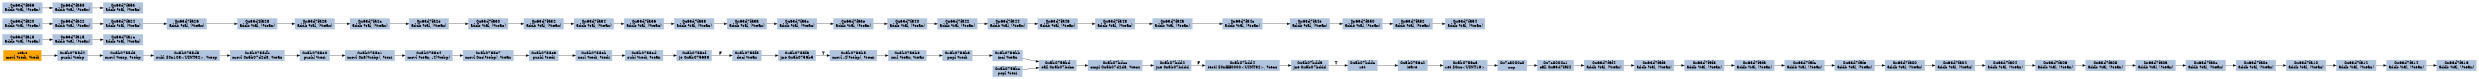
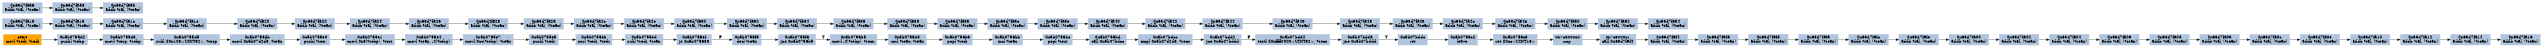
none -> (187, 24)
(1029, 60) -> (1031, 40)
